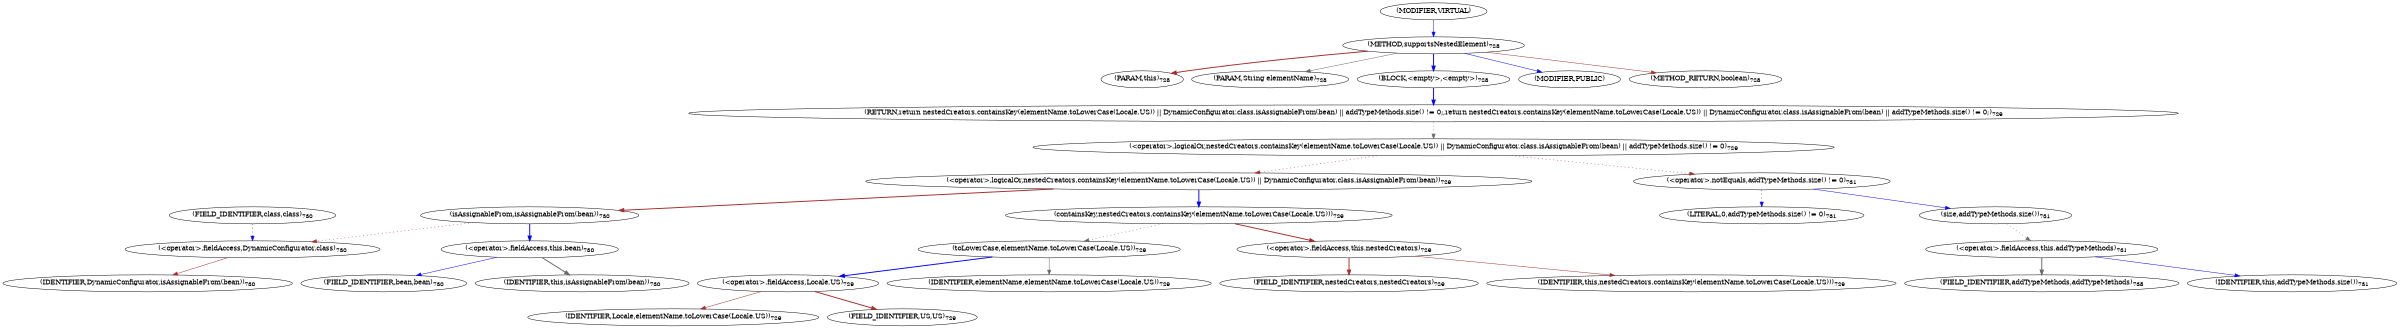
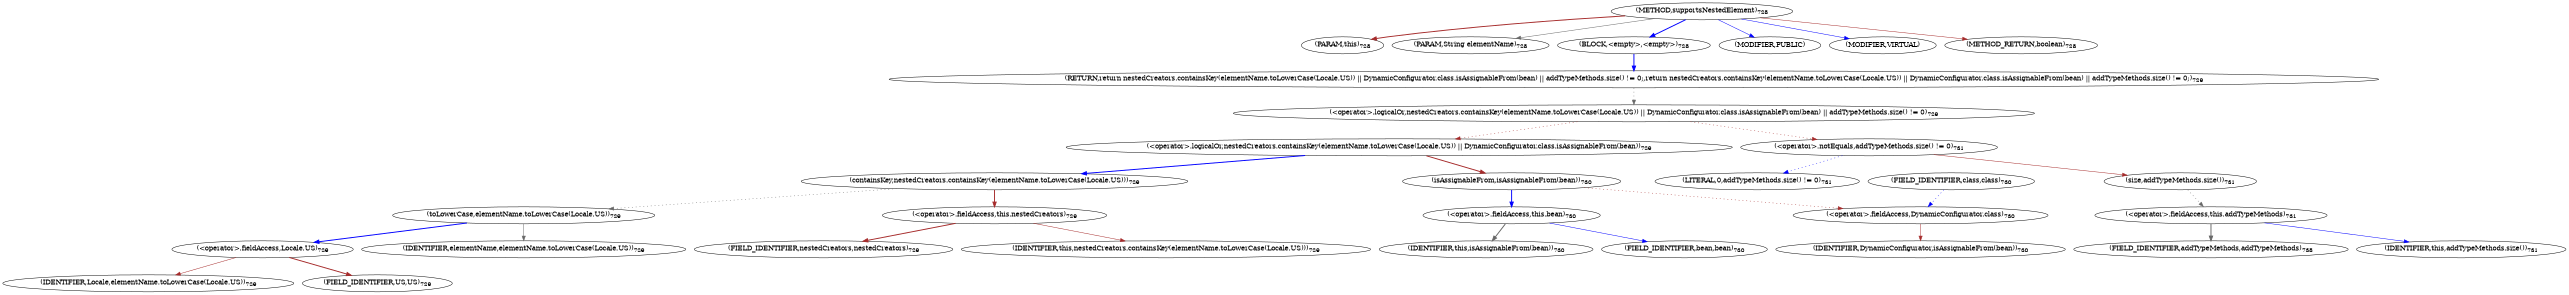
(1434, 26) -> (1793, 28)
(1879, 198) -> (2028, 165)
